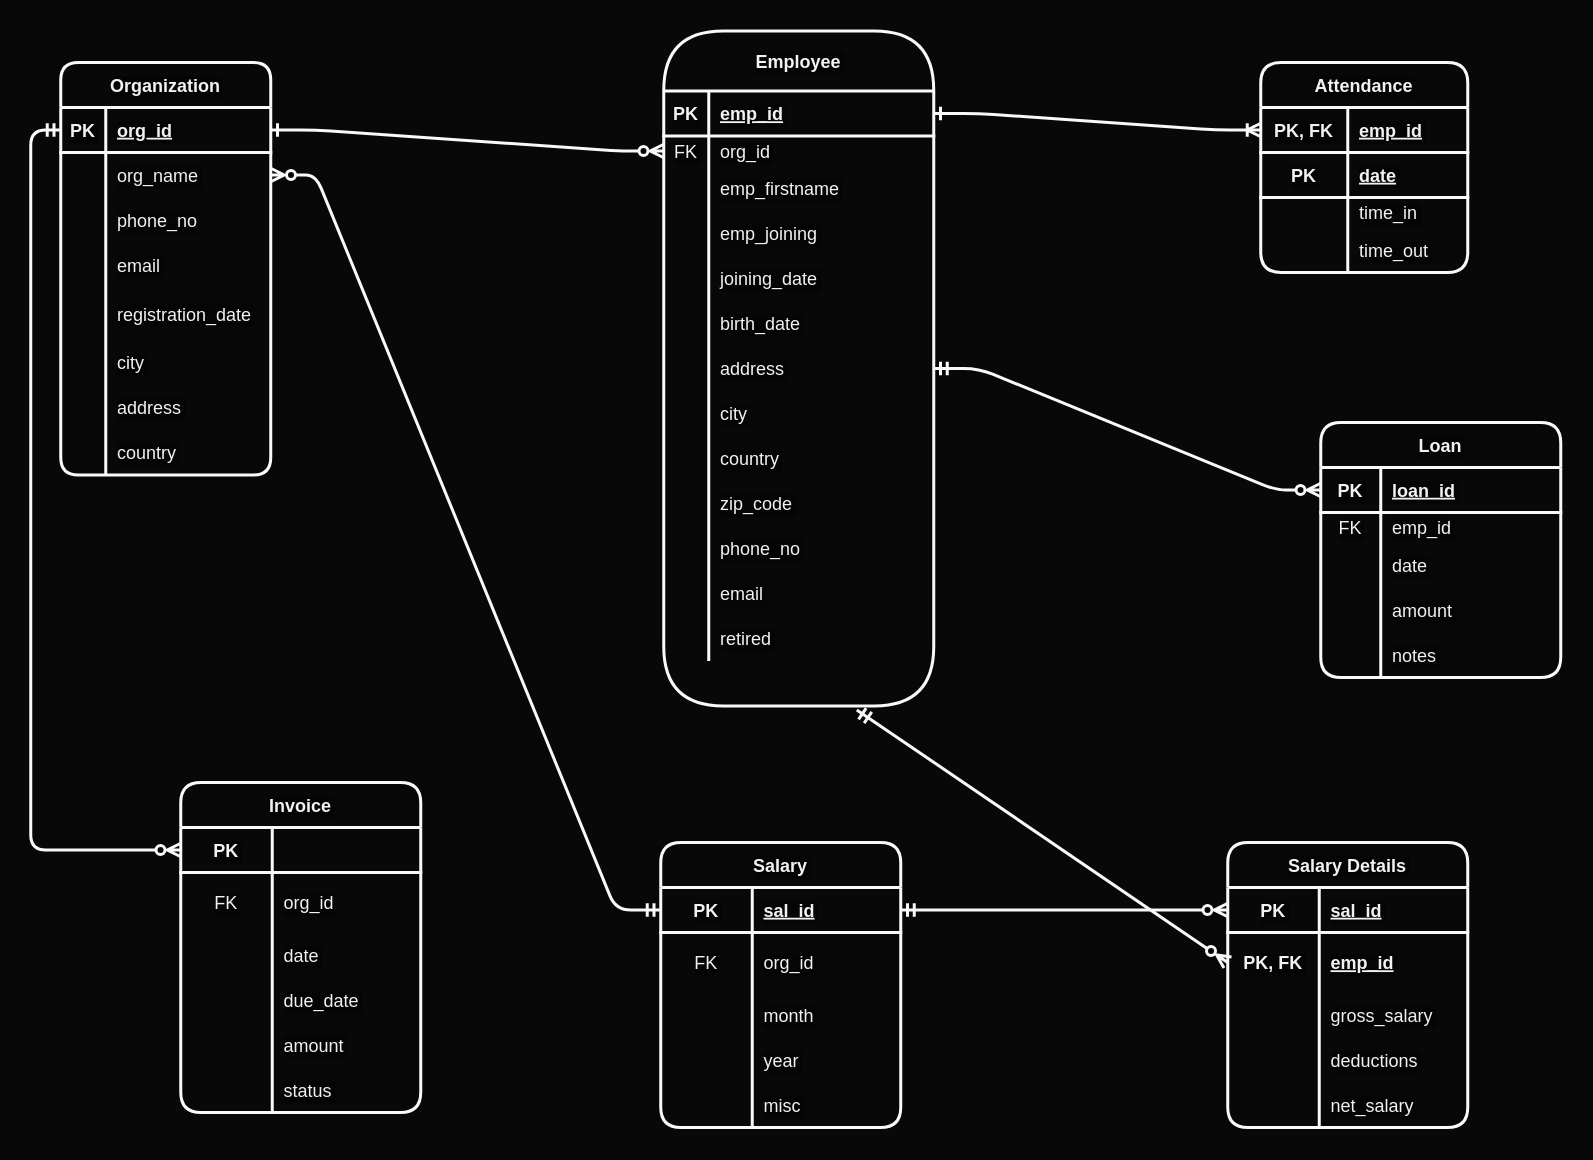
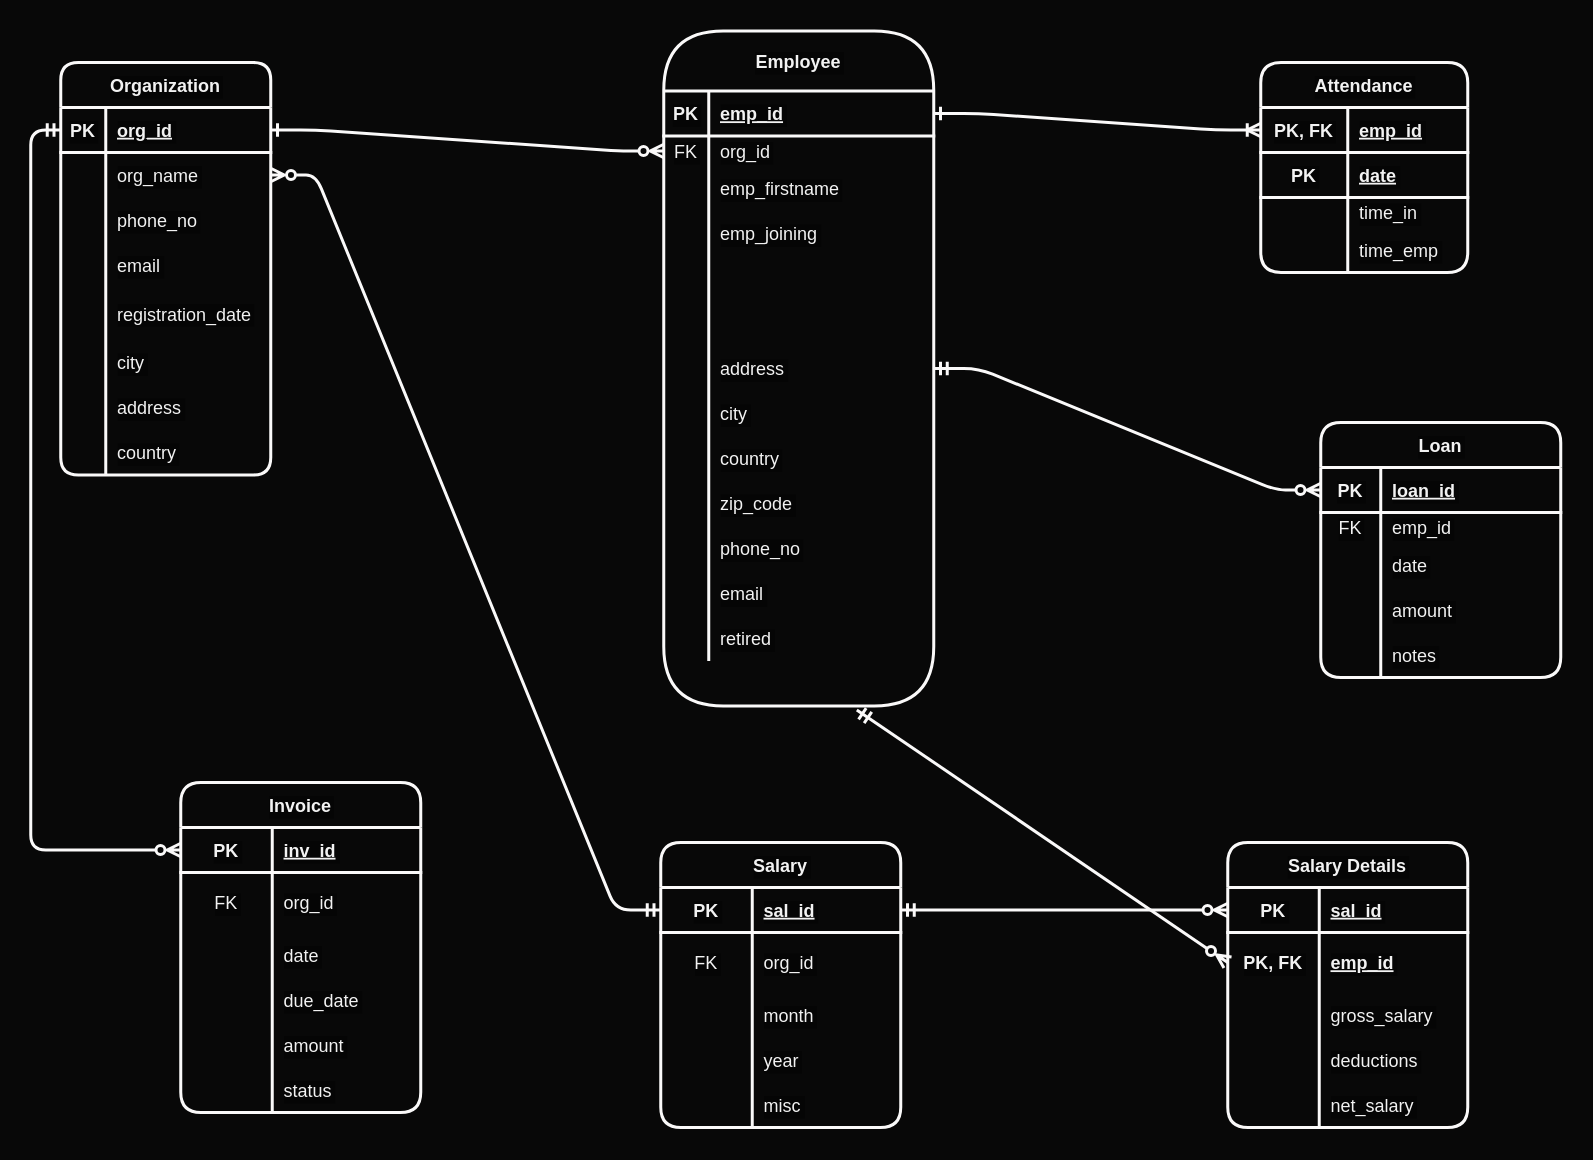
(1397, 251) -> (1397, 251)
(821, 278) -> none
(821, 323) -> none
none -> (347, 850)
